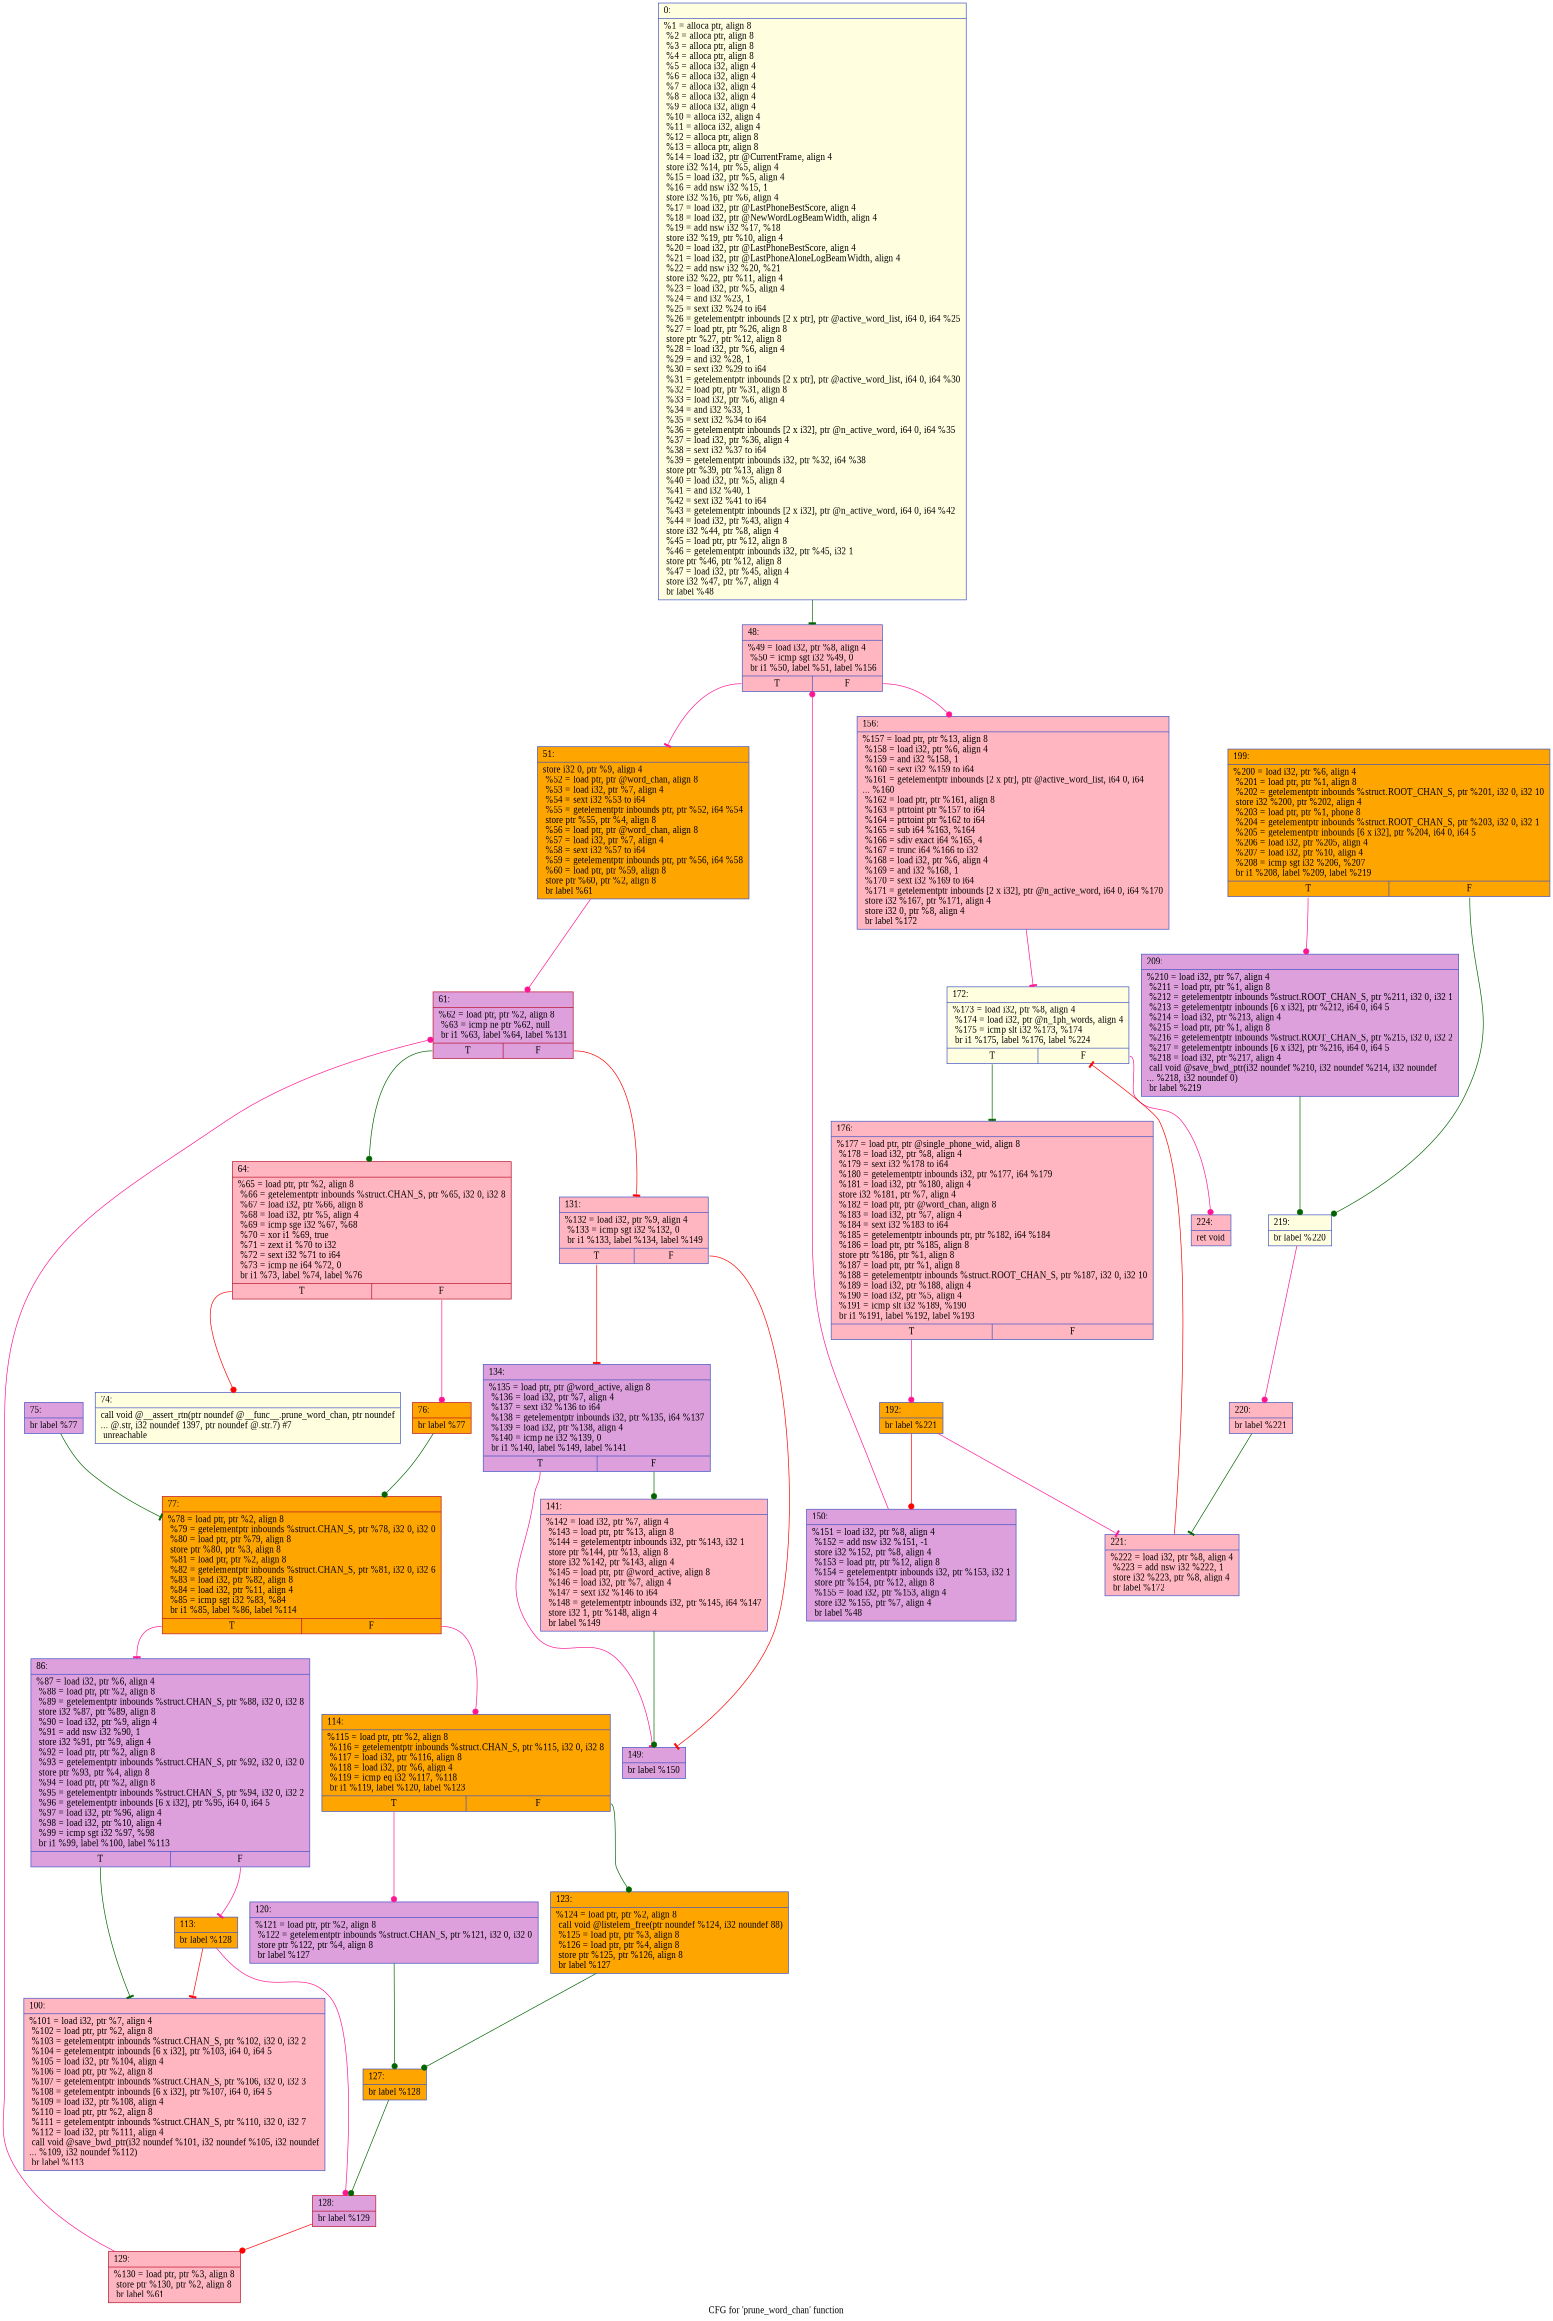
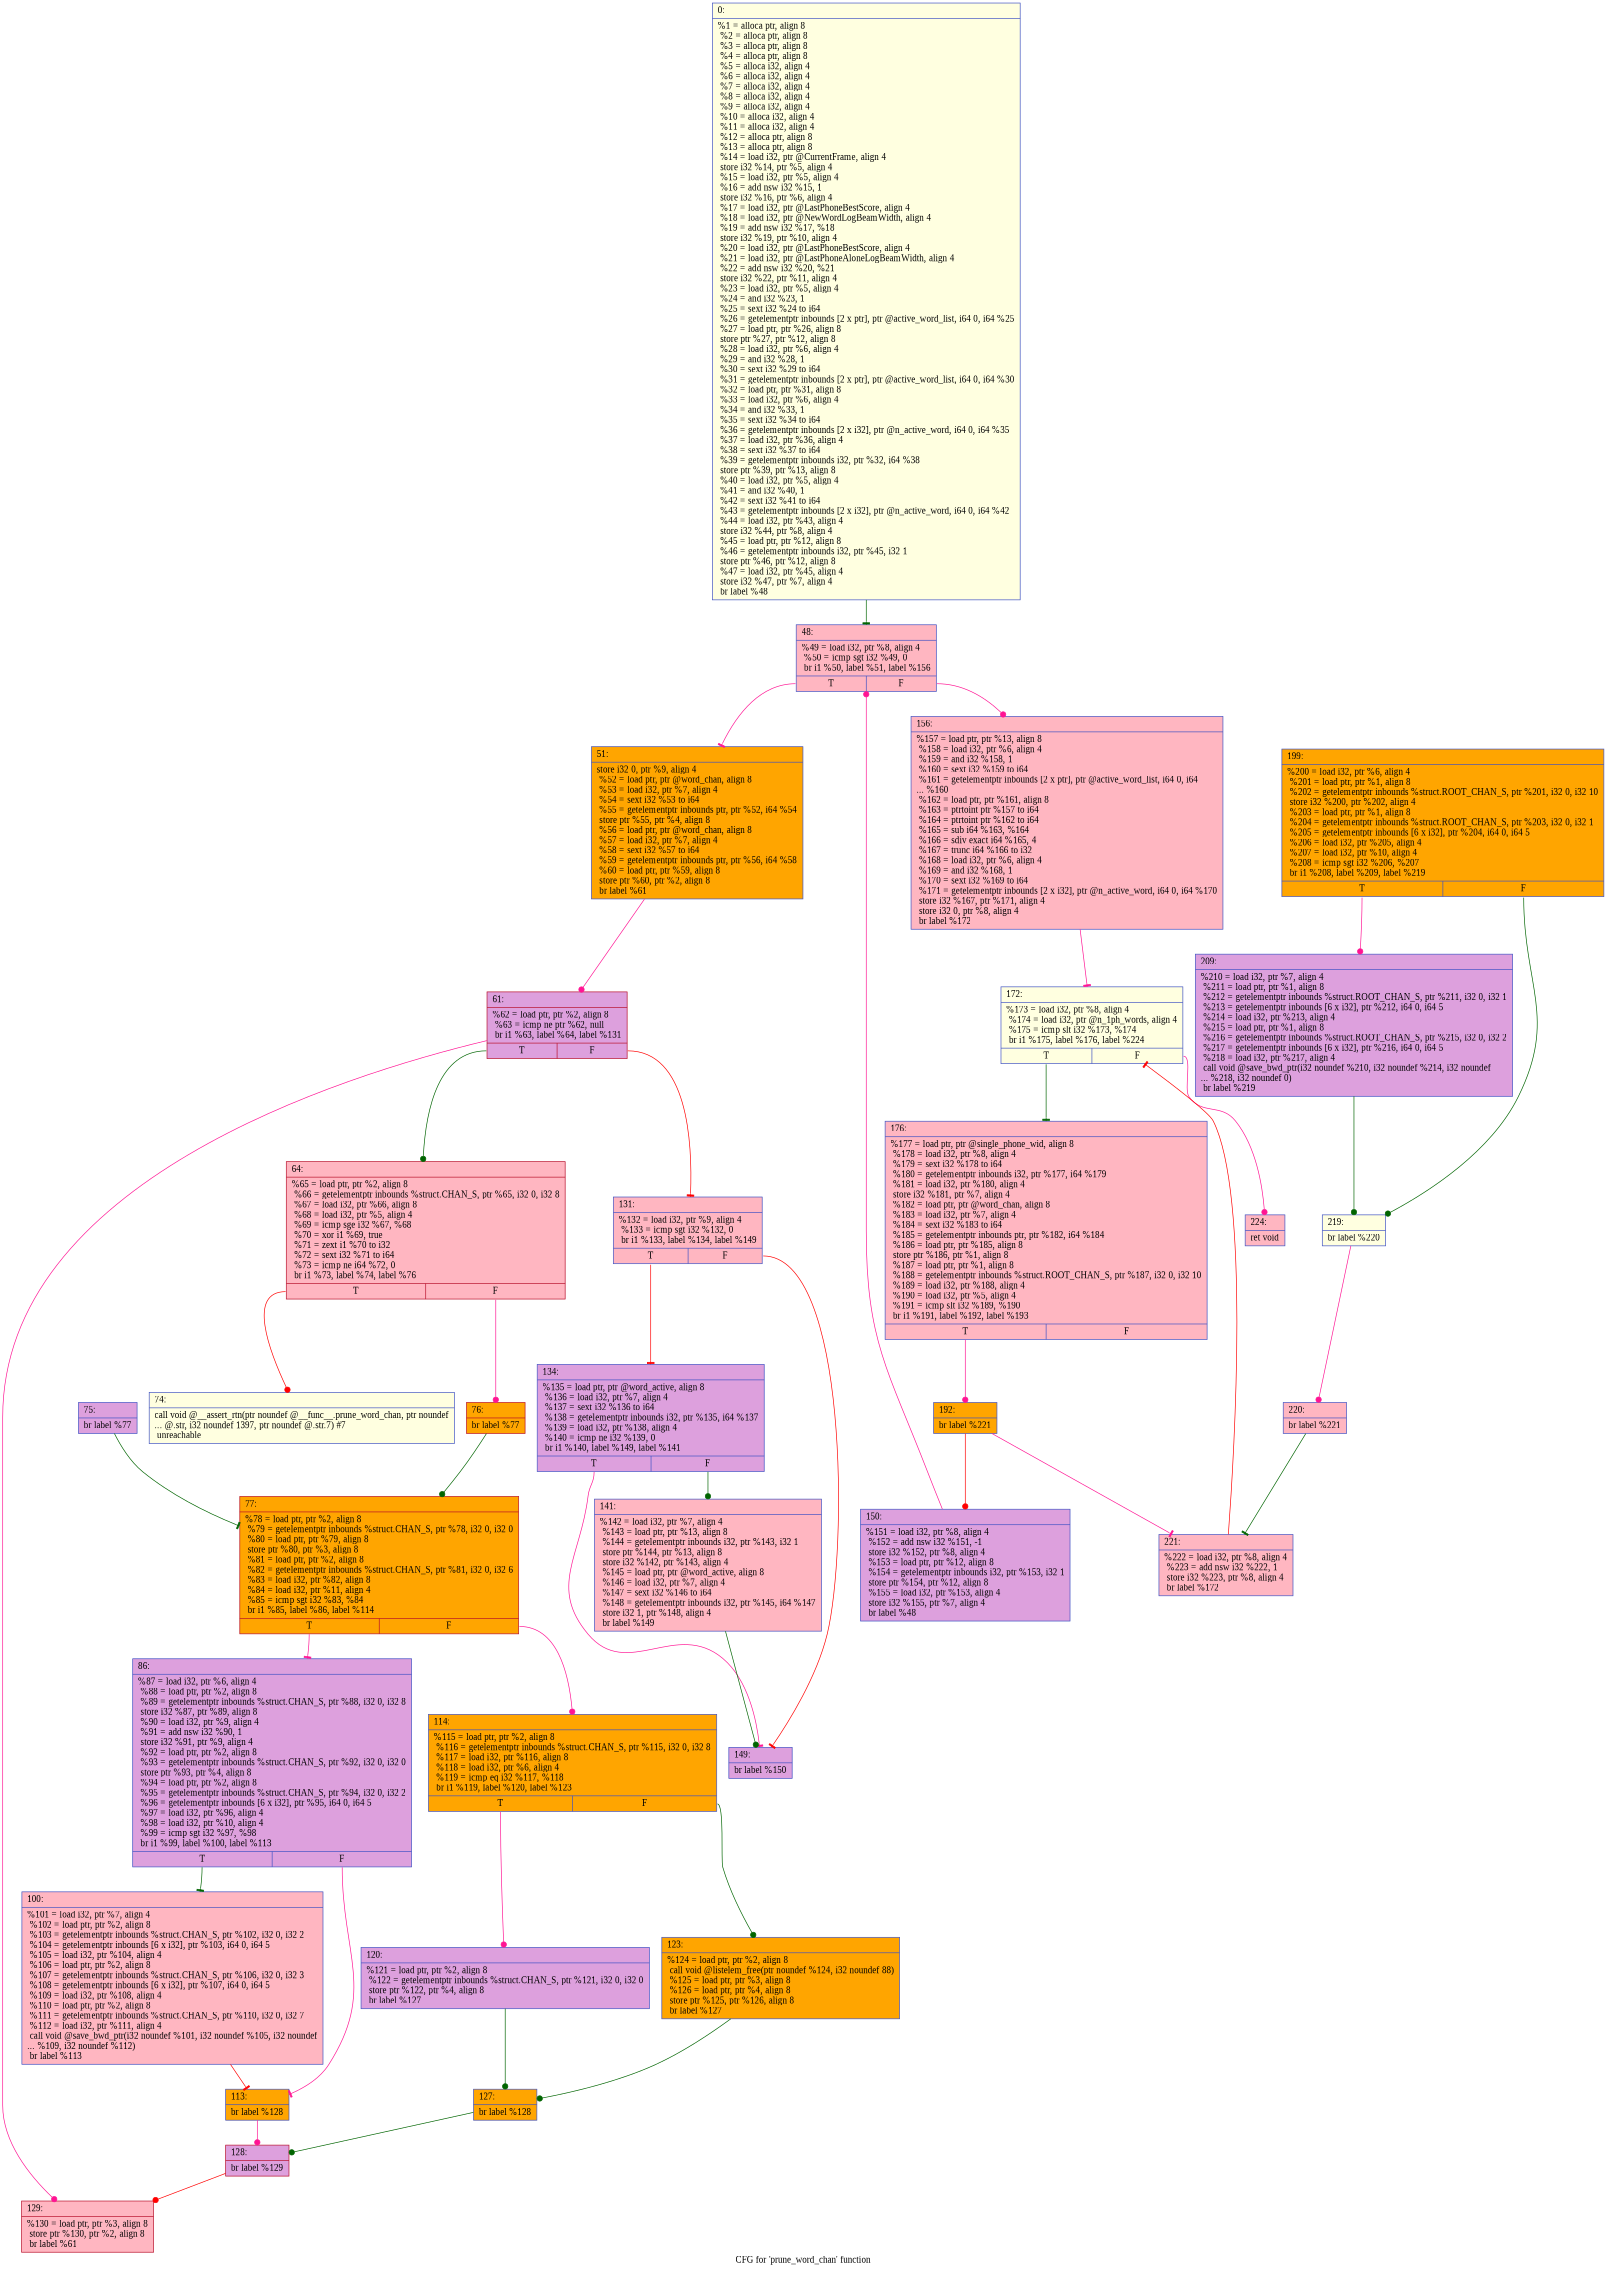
(1297, 812) -> (1349, 812)
(5, 1554) -> (3, 1486)
(198, 1972) -> (238, 2075)
